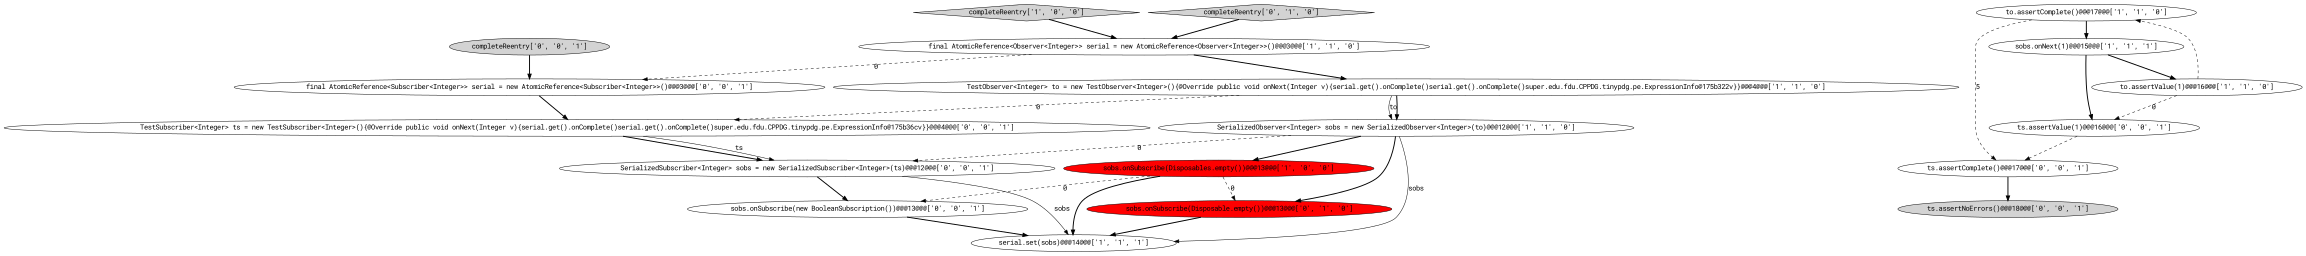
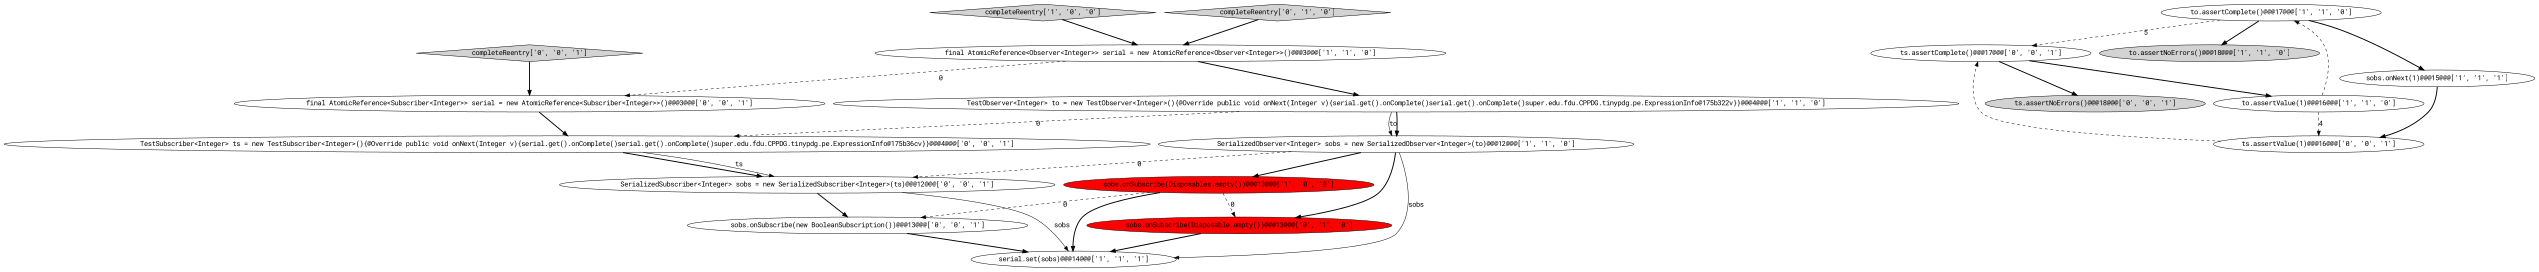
(530, 47) -> (530, 53)
none -> (2210, 53)
(2139, 66) -> (2148, 78)
(2154, 108) -> (2321, 124)
